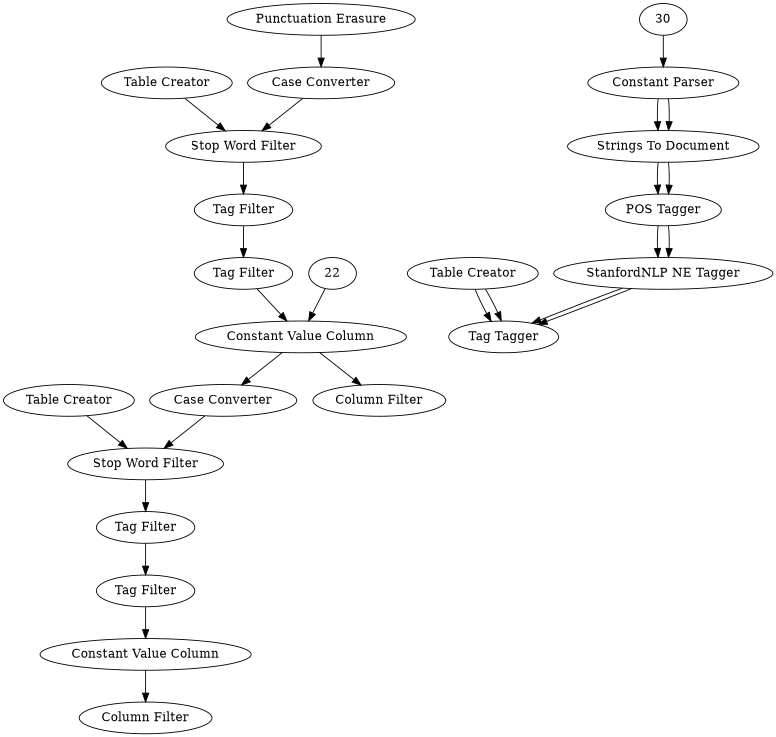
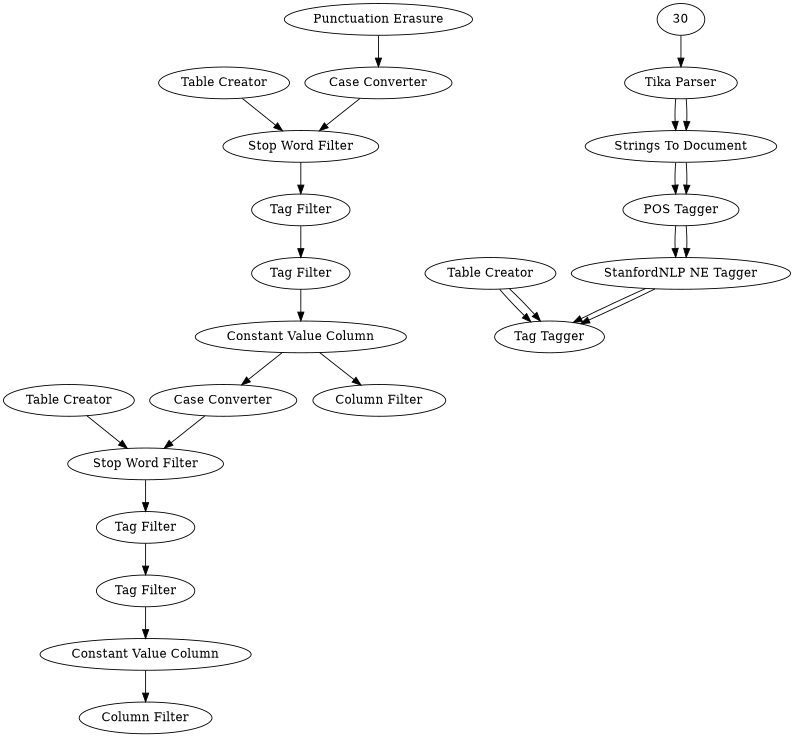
(663, 83) -> (681, 83)
(333, 273) -> none
